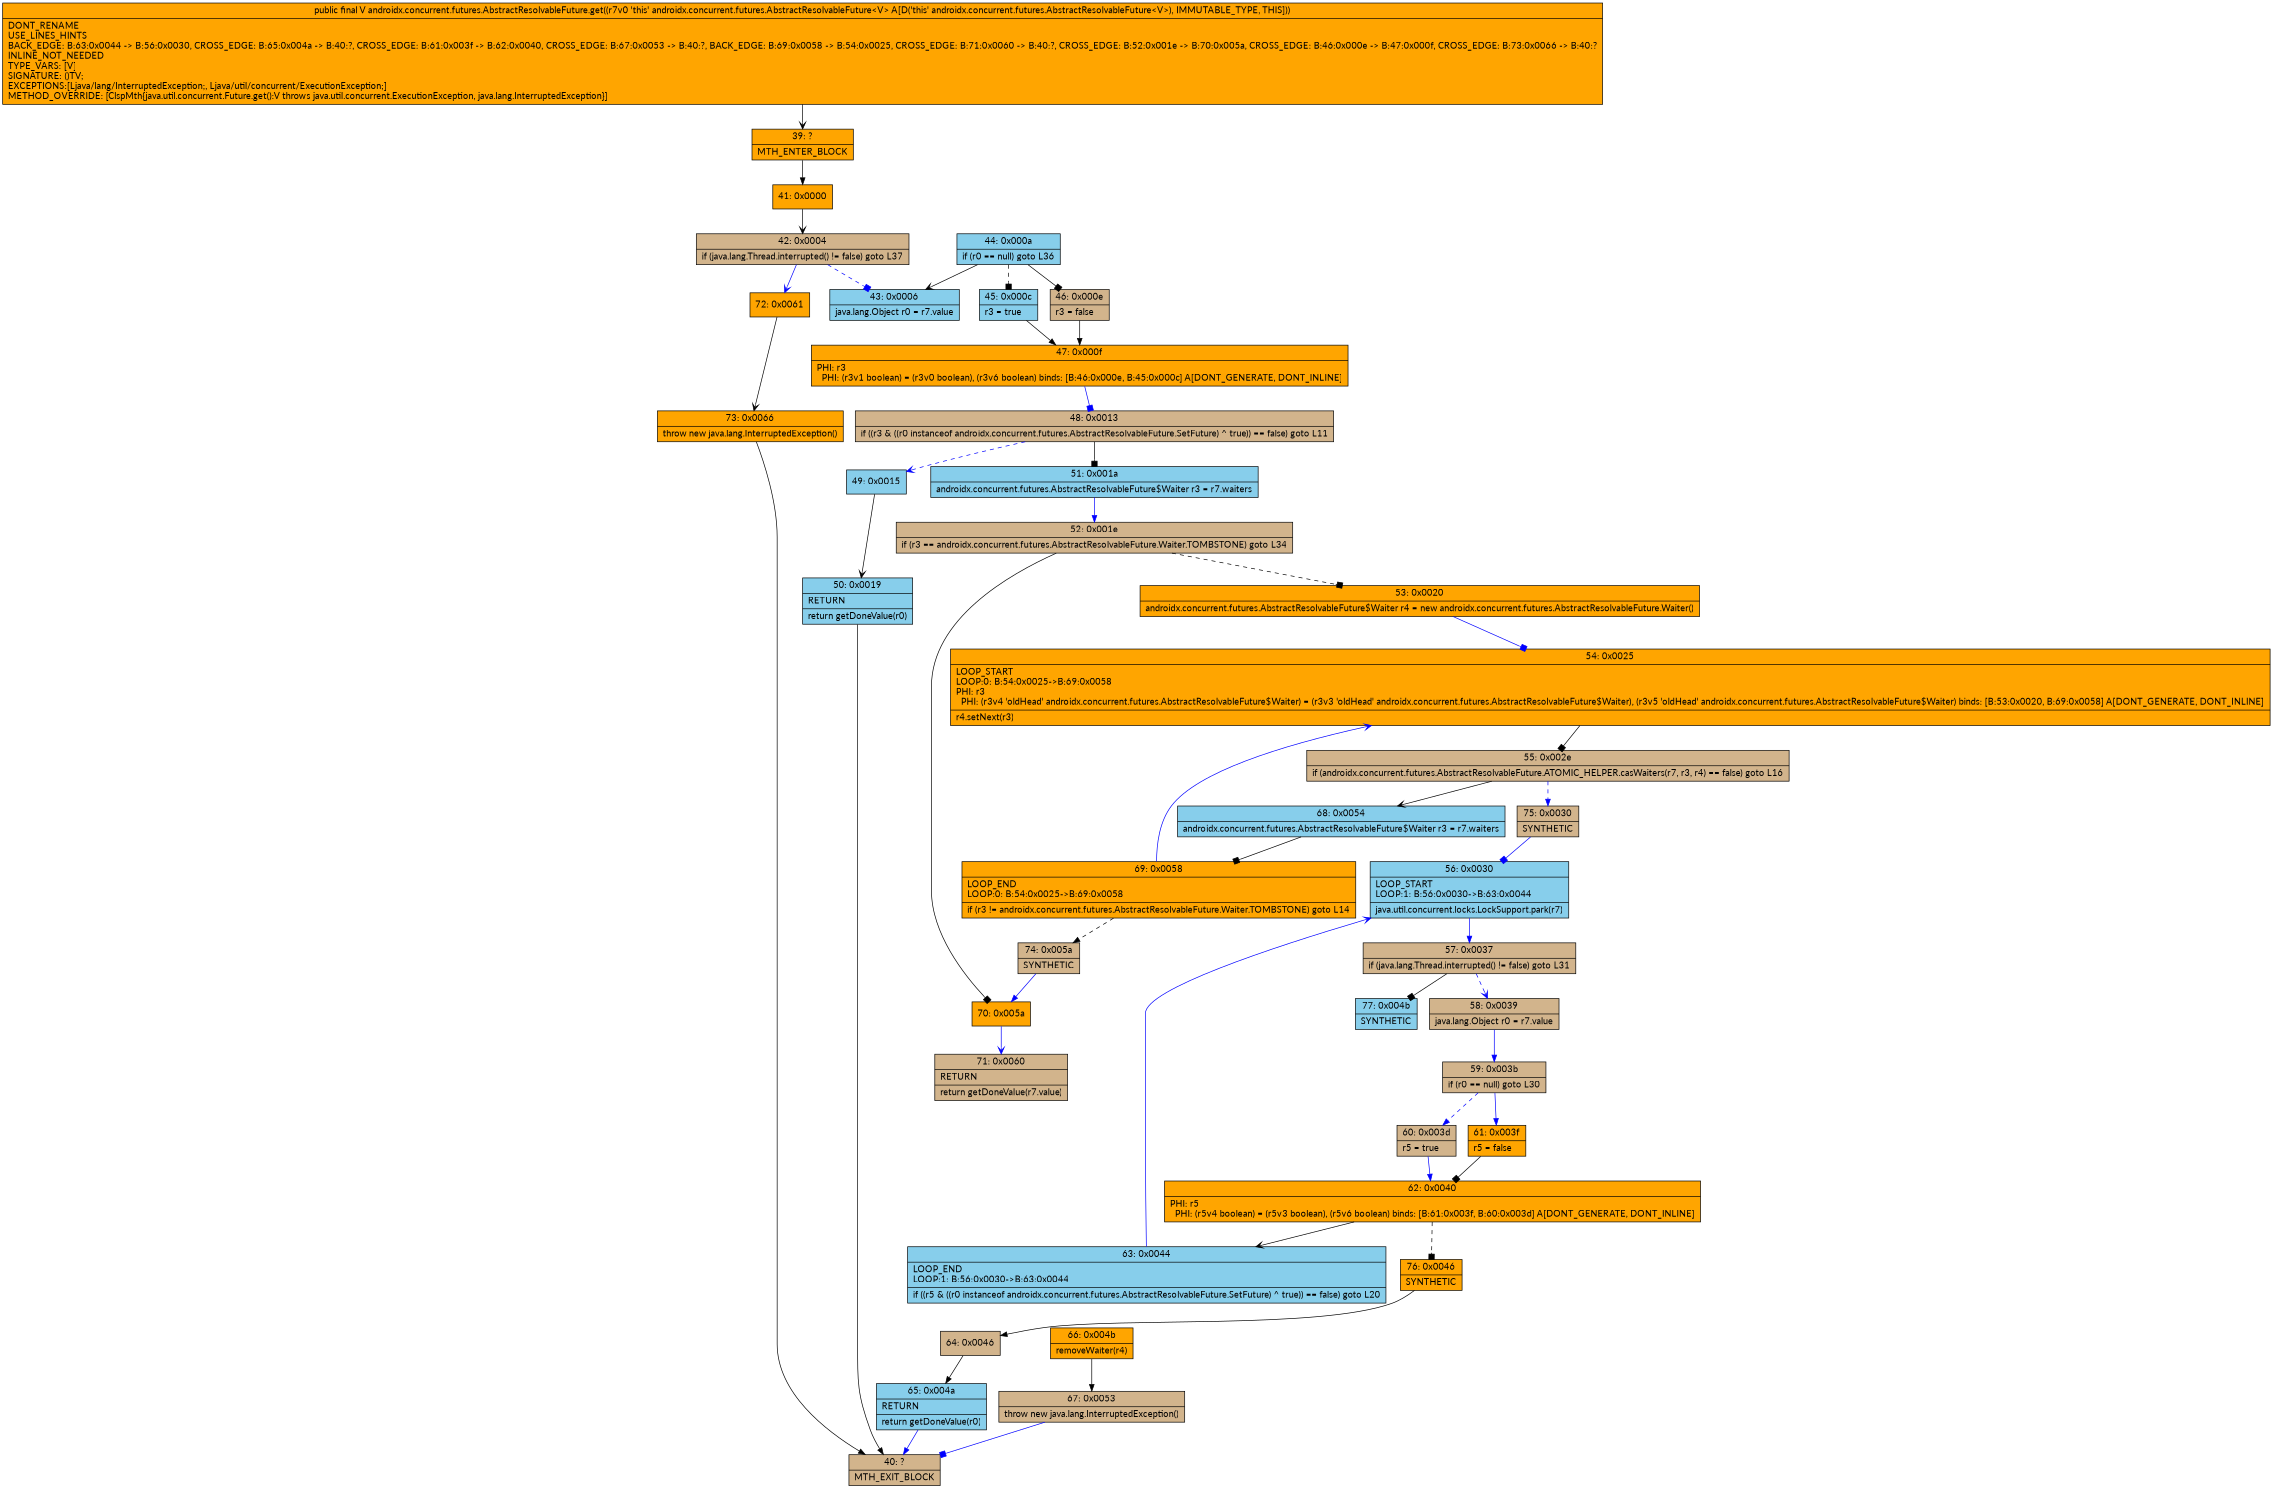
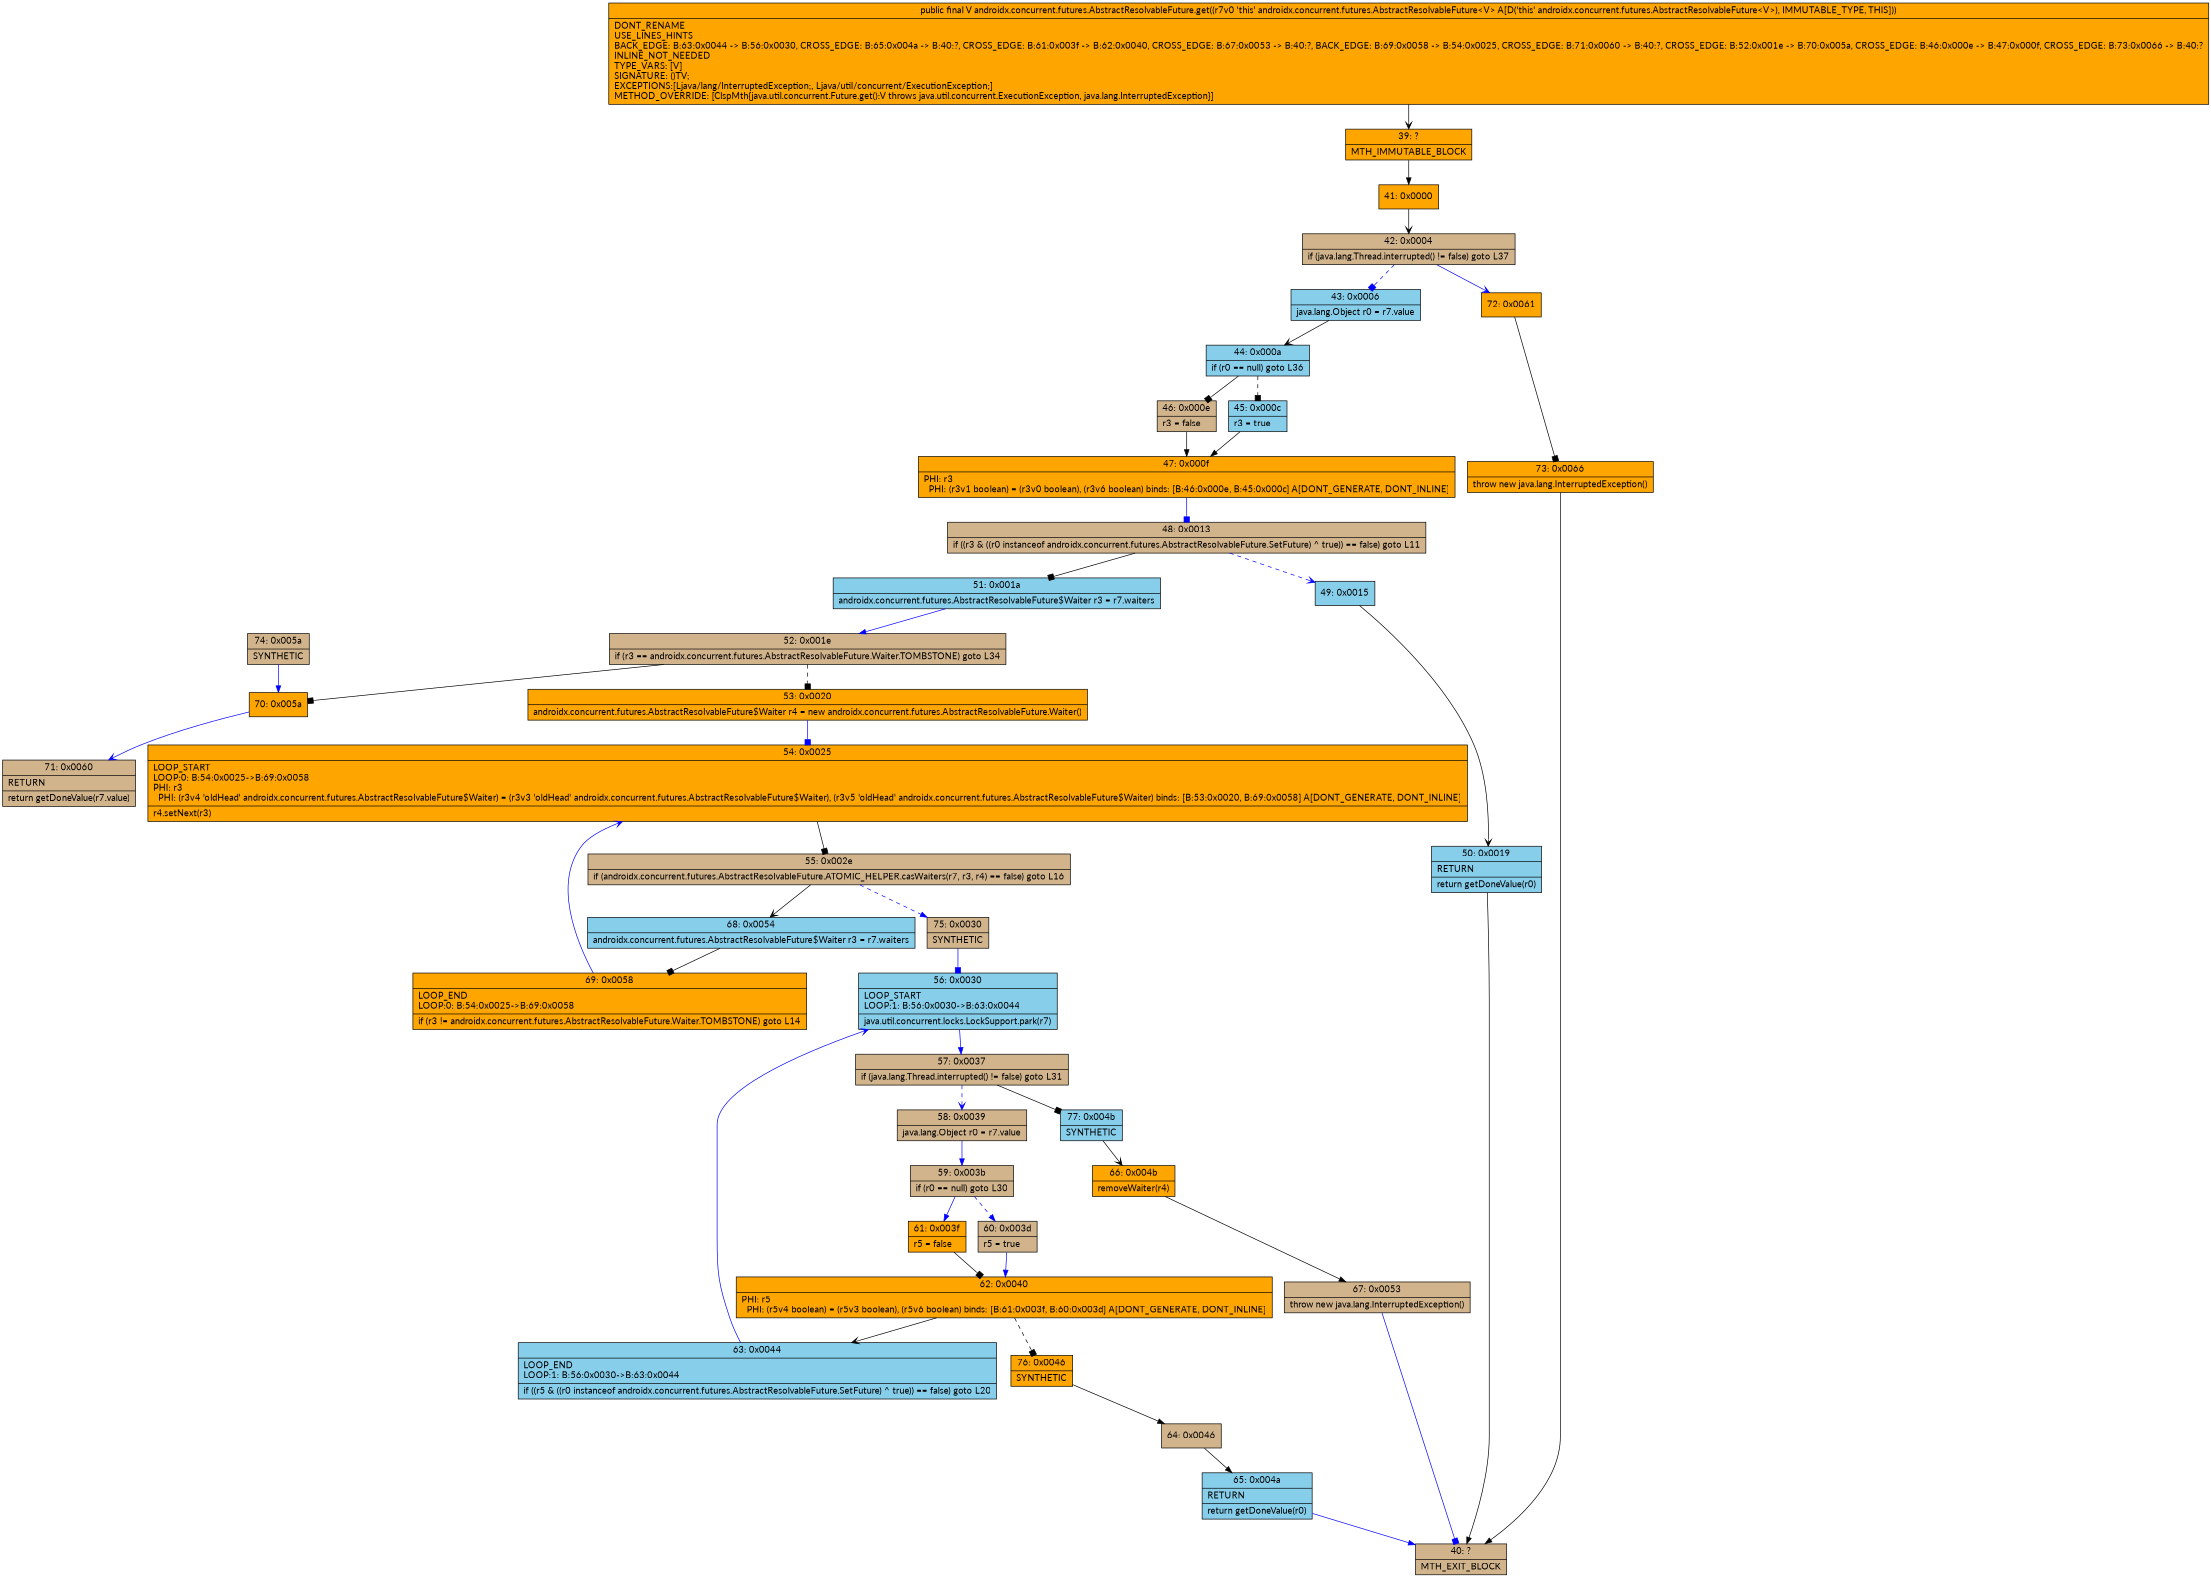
(803, 152) -> (1409, 152)
(955, 276) -> (1310, 331)
(766, 361) -> (1534, 386)
(1096, 929) -> none
none -> (1110, 1150)
